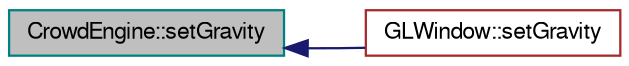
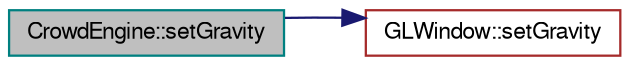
(337, 48) -> (314, 18)
